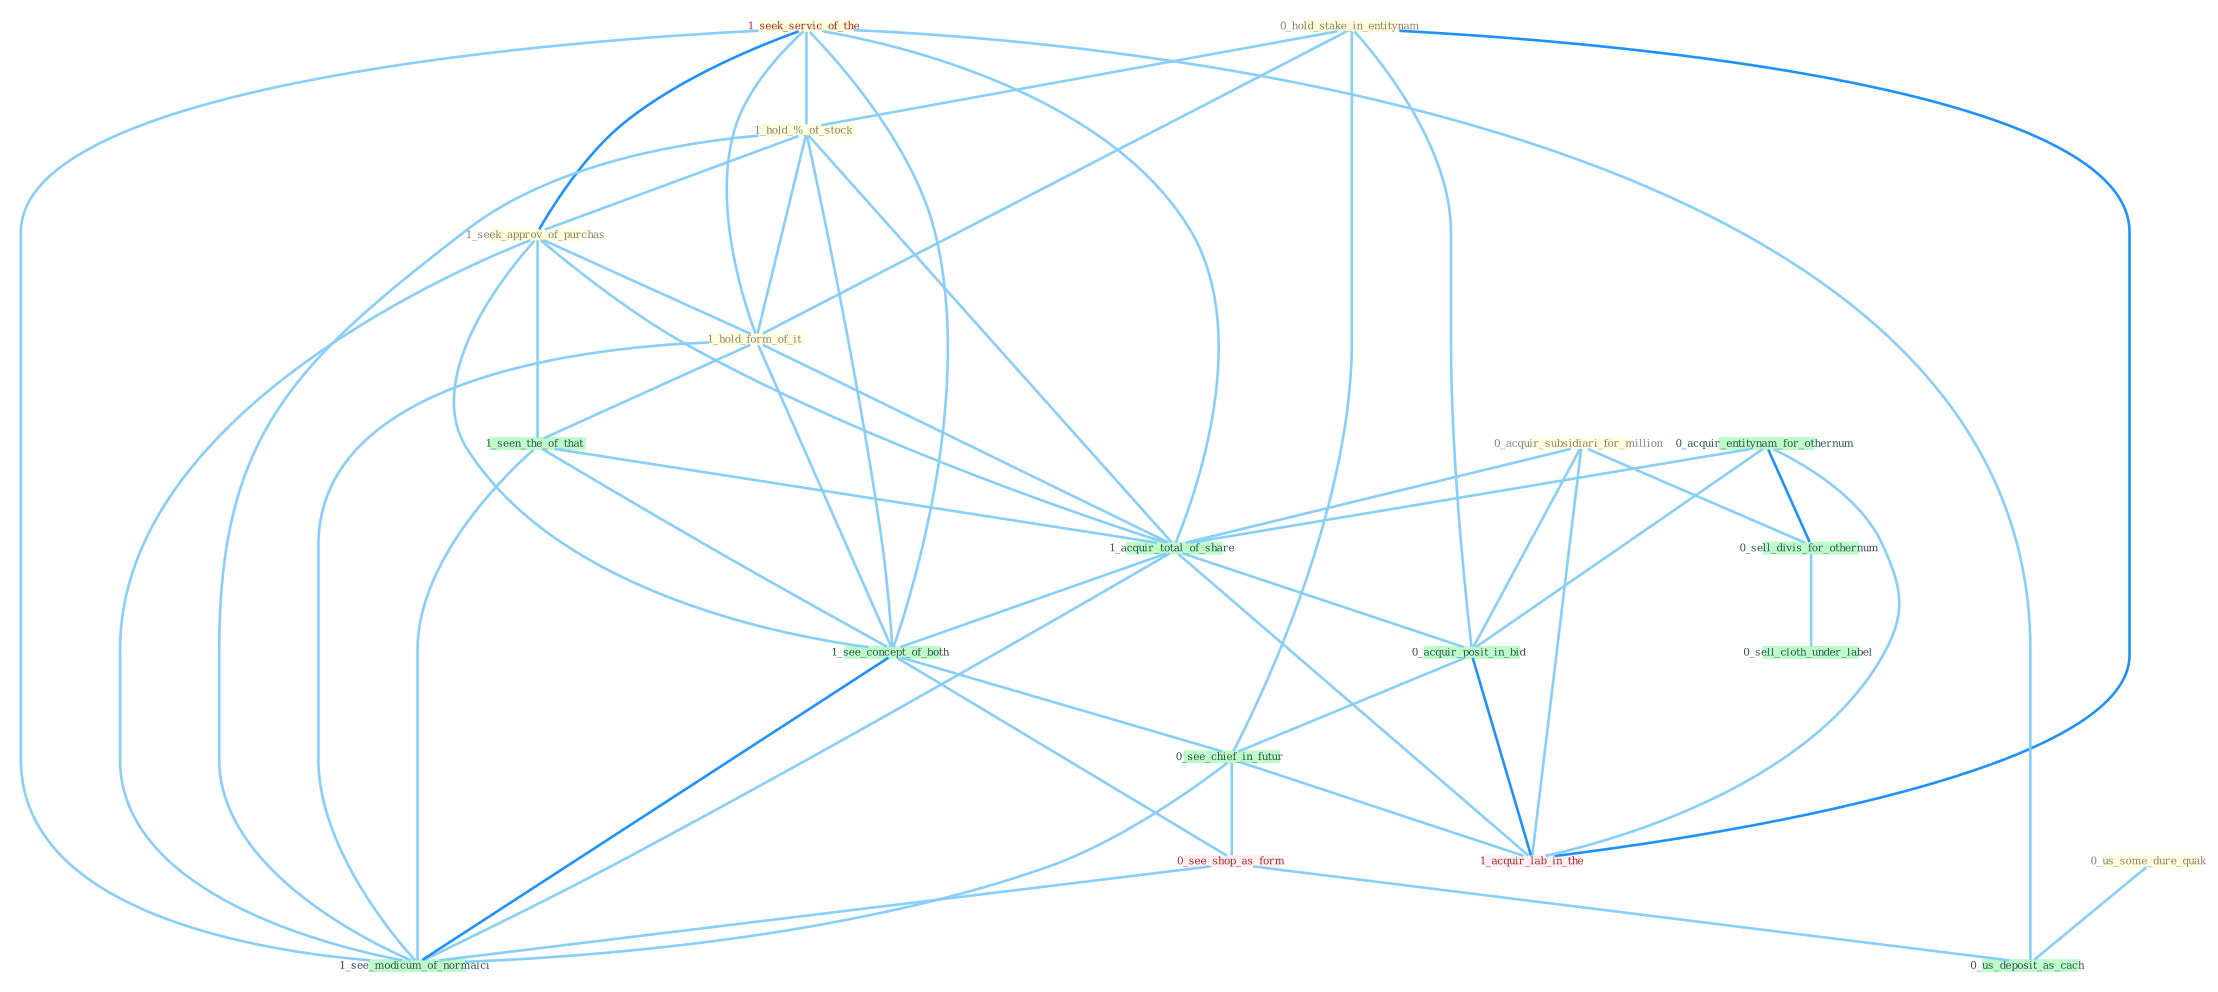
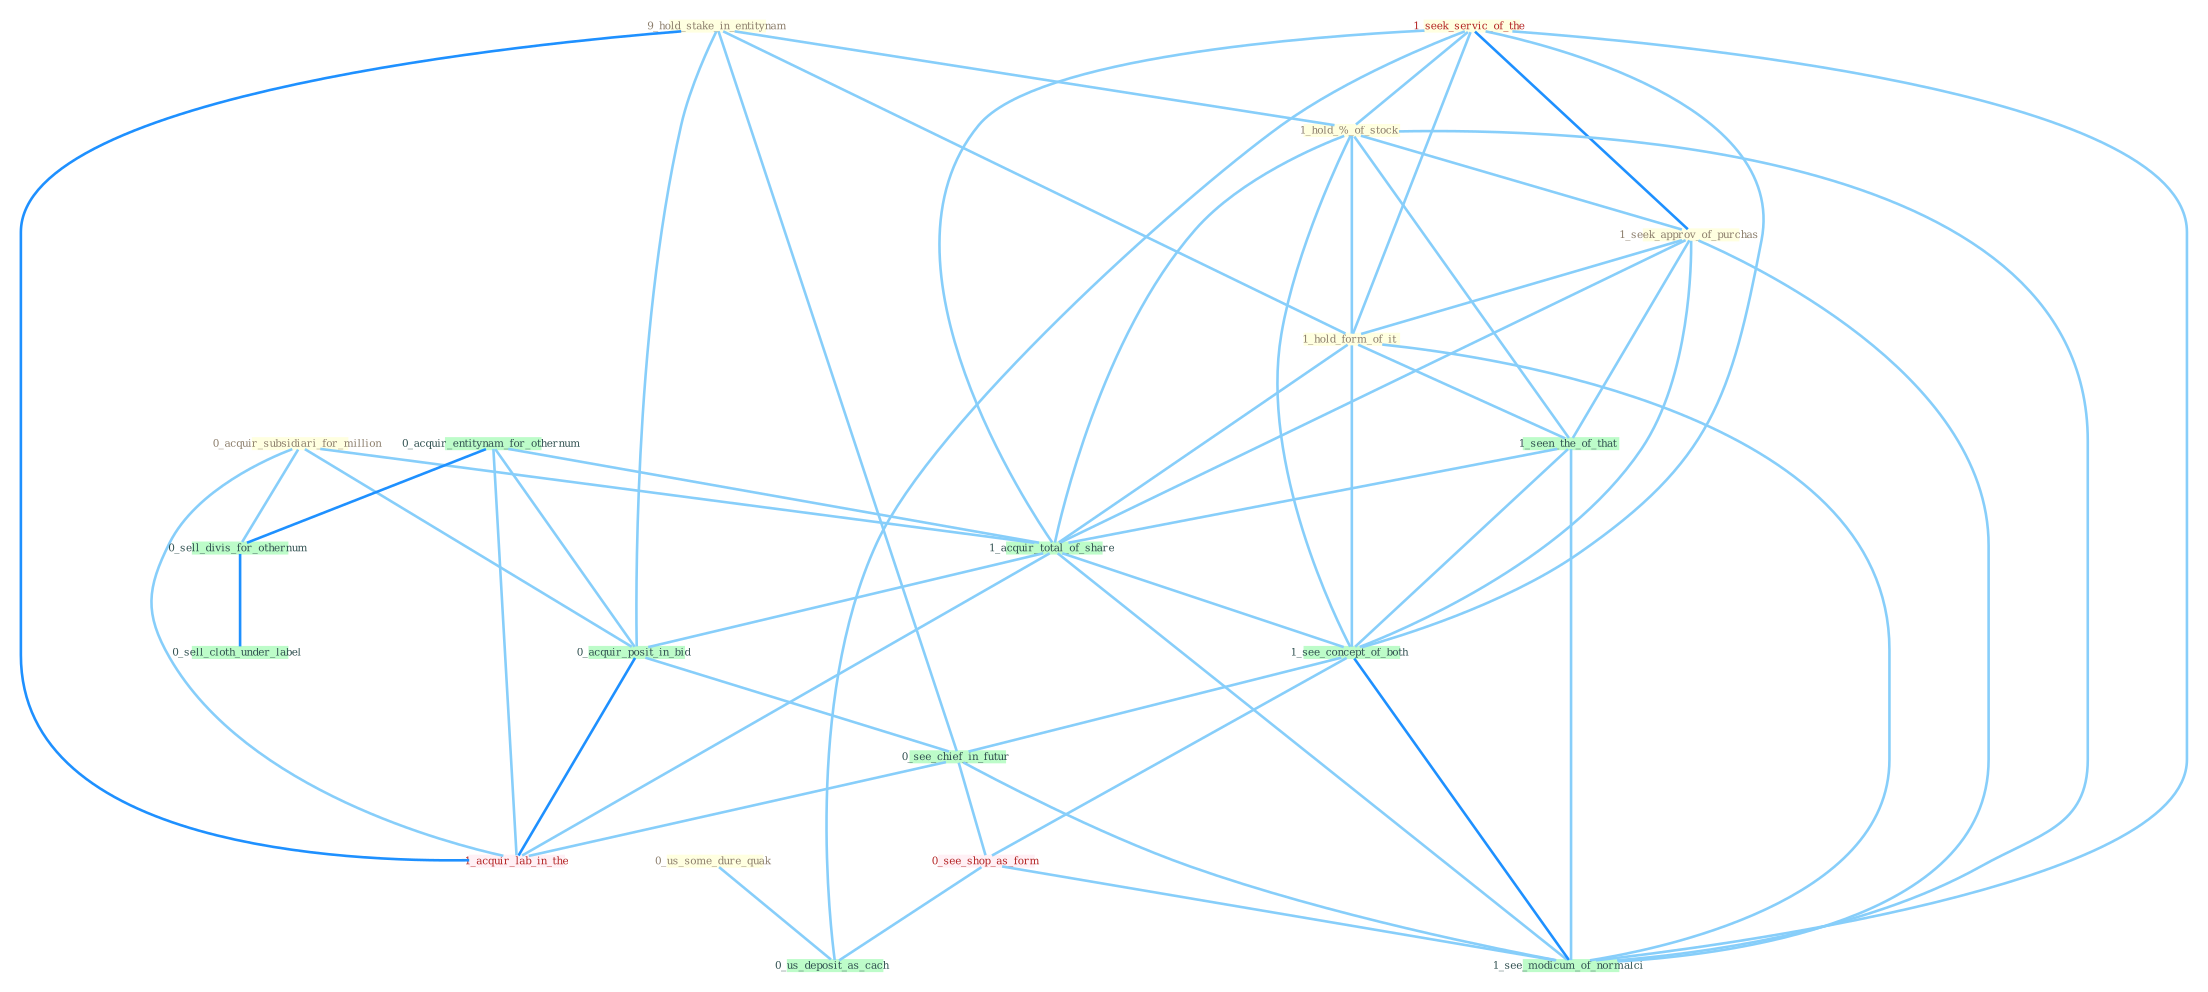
(1352, 26) -> (718, 26)
none -> (1462, 287)
(1811, 600) -> (240, 600)
